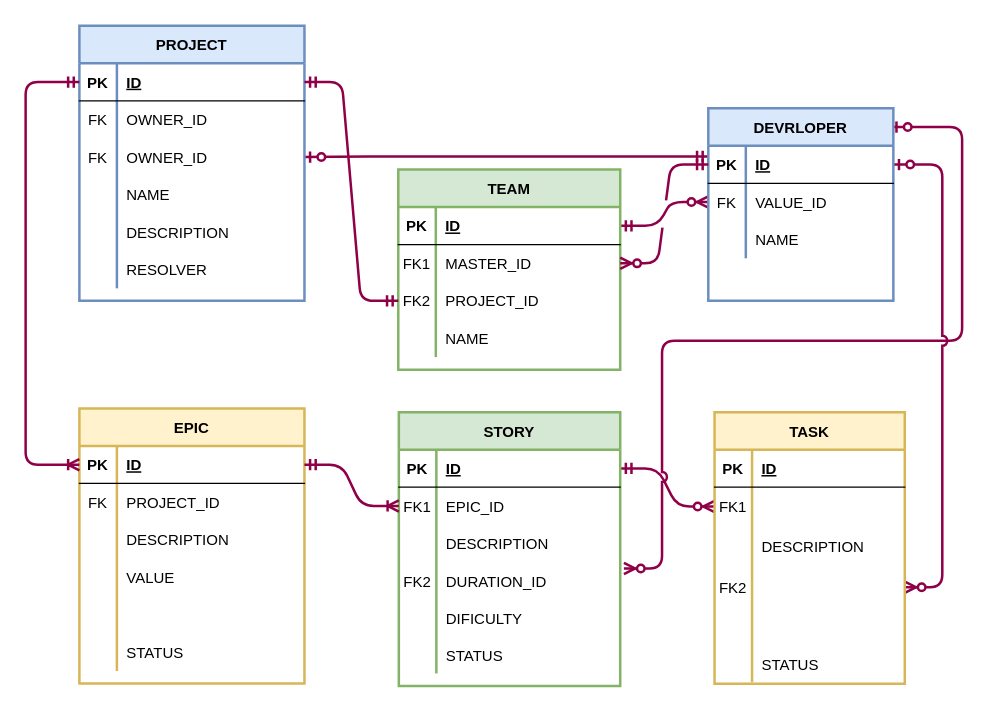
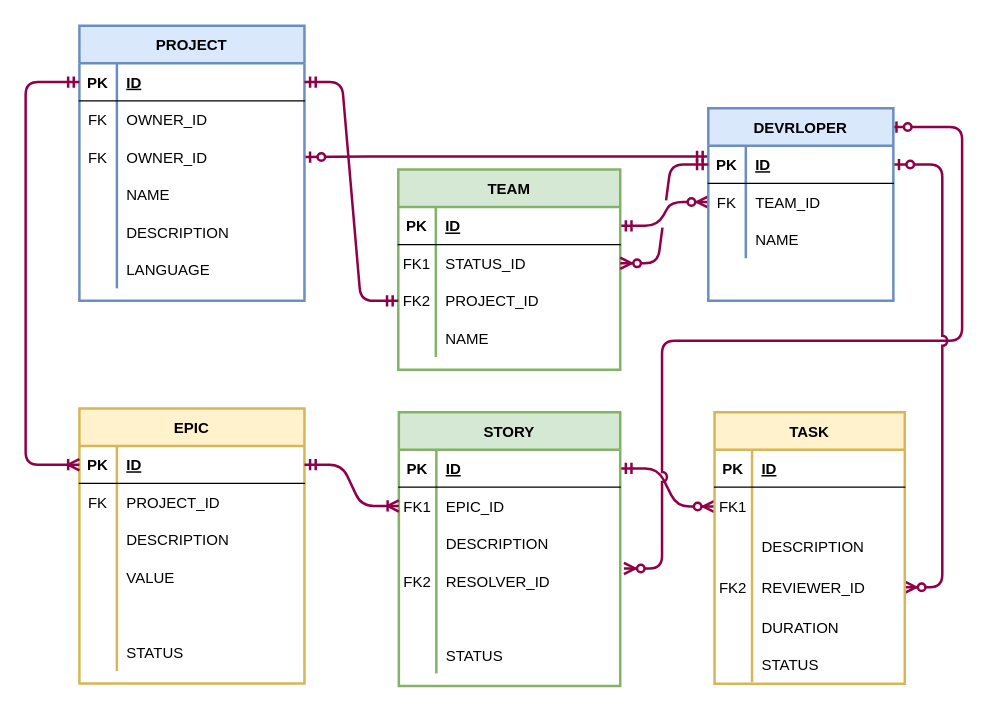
(789, 203) -> (784, 203)
(483, 264) -> (483, 264)
(160, 270) -> (160, 270)
(492, 581) -> (492, 581)
none -> (828, 587)
(528, 618) -> none
none -> (828, 627)
